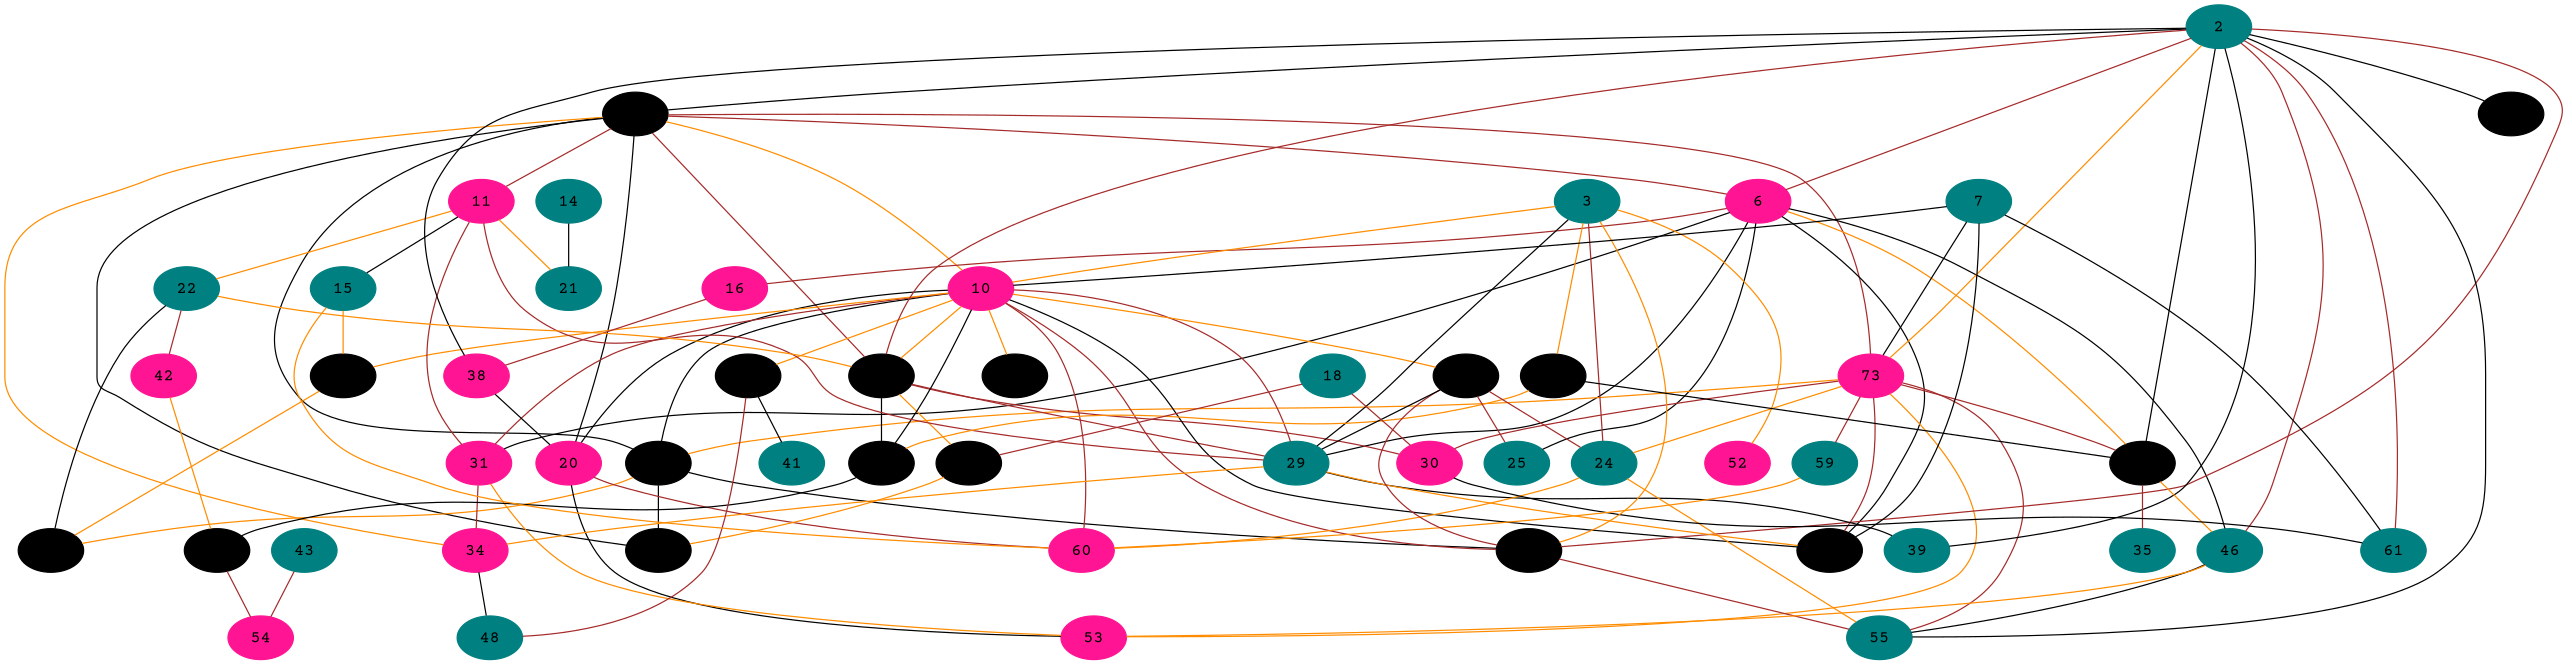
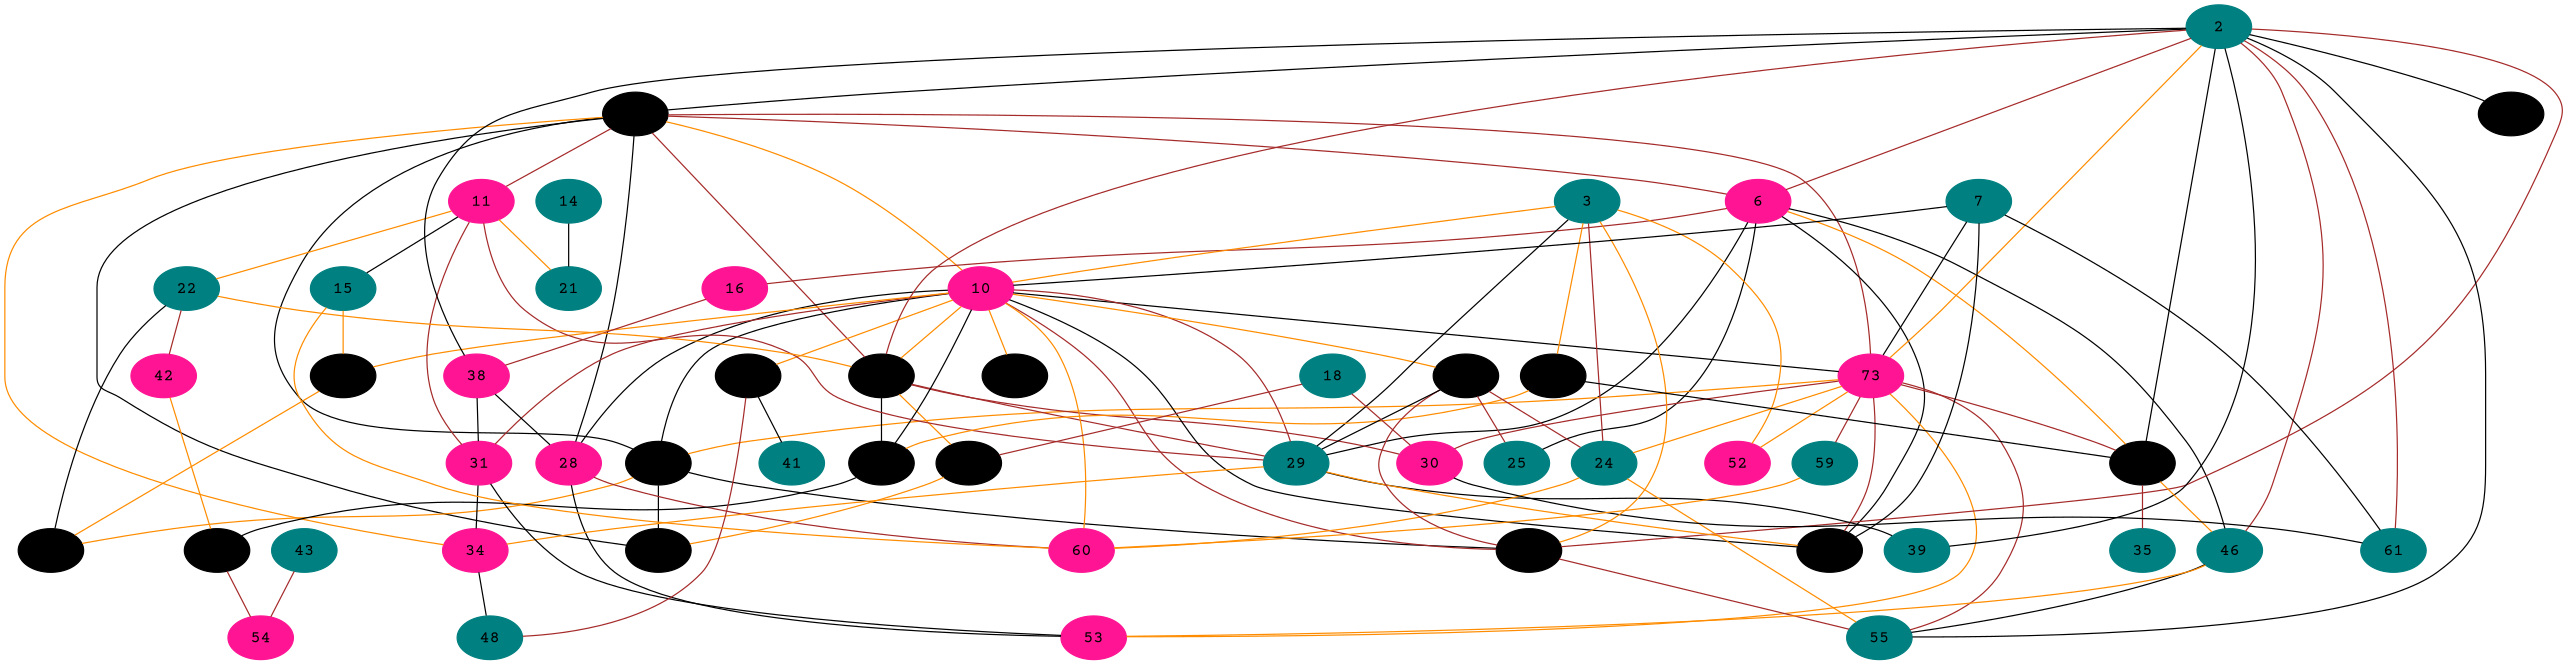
none -> (1426, 332)
(1126, 384) -> (478, 420)
(1077, 403) -> (1077, 403)
none -> (1802, 421)
(569, 463) -> (569, 463)
(477, 507) -> (477, 507)
(634, 591) -> (634, 591)
